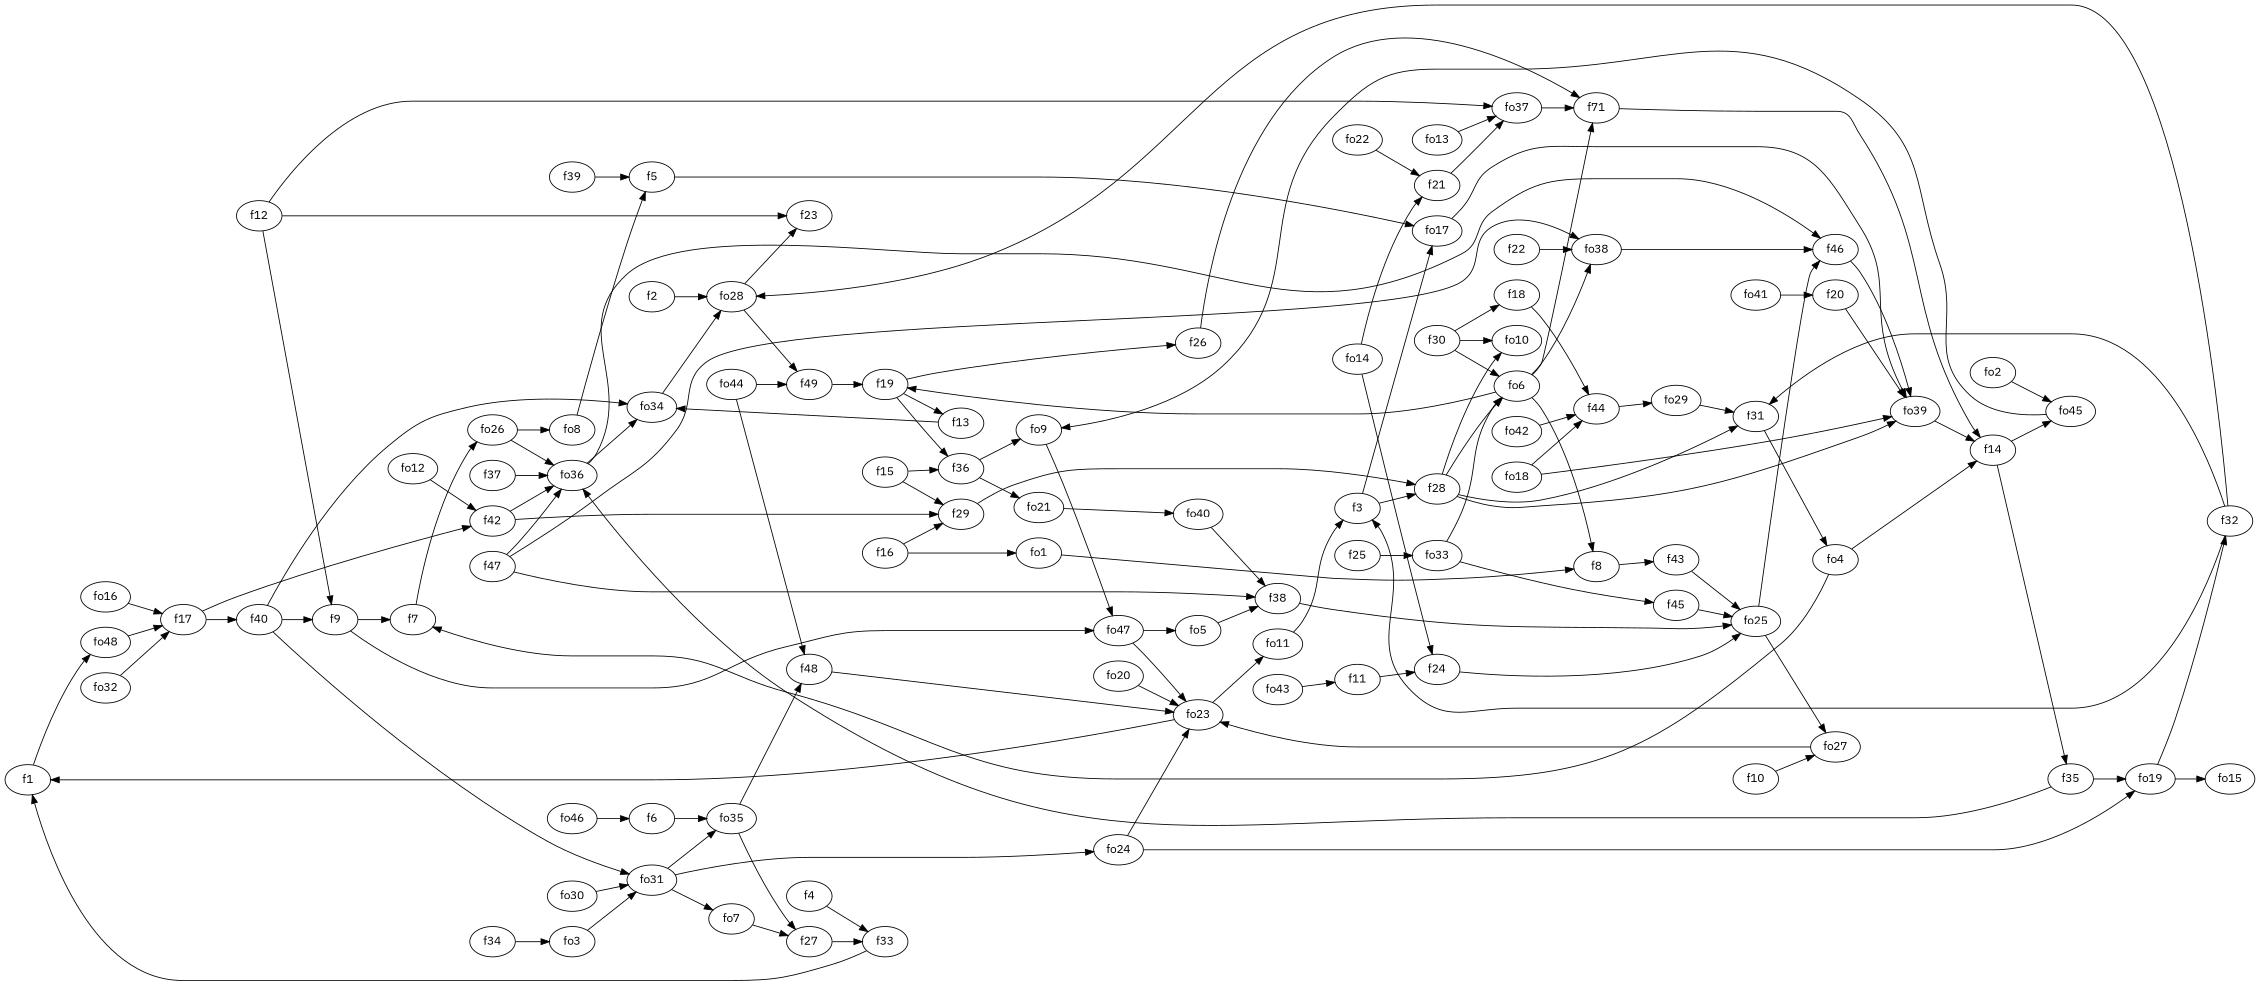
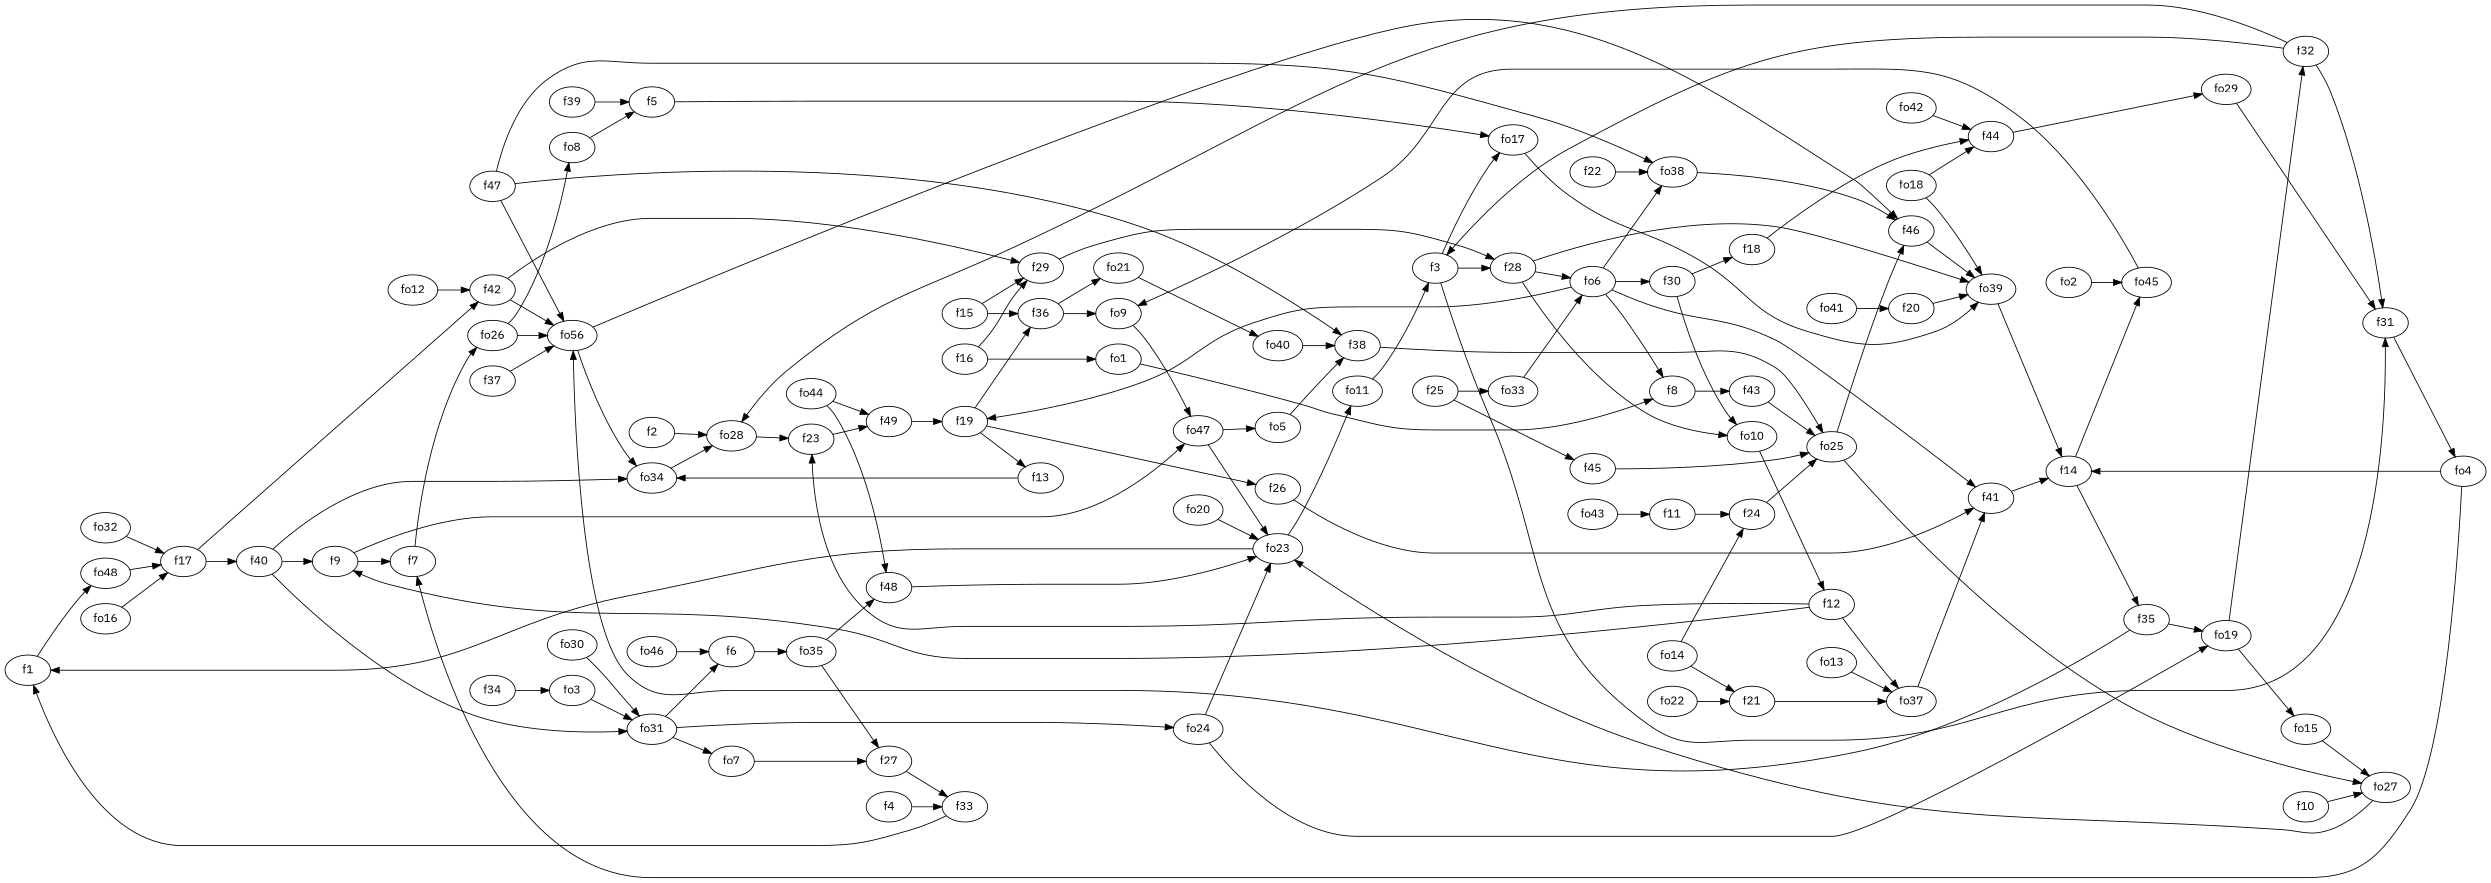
(1596, 108) -> (1991, 498)
(768, 337) -> (850, 430)
(1473, 361) -> (1628, 282)
(572, 475) -> (572, 336)
(1598, 485) -> (1897, 736)
none -> (1790, 517)
(1552, 585) -> (1502, 424)
none -> (2342, 756)
(688, 852) -> (695, 688)
